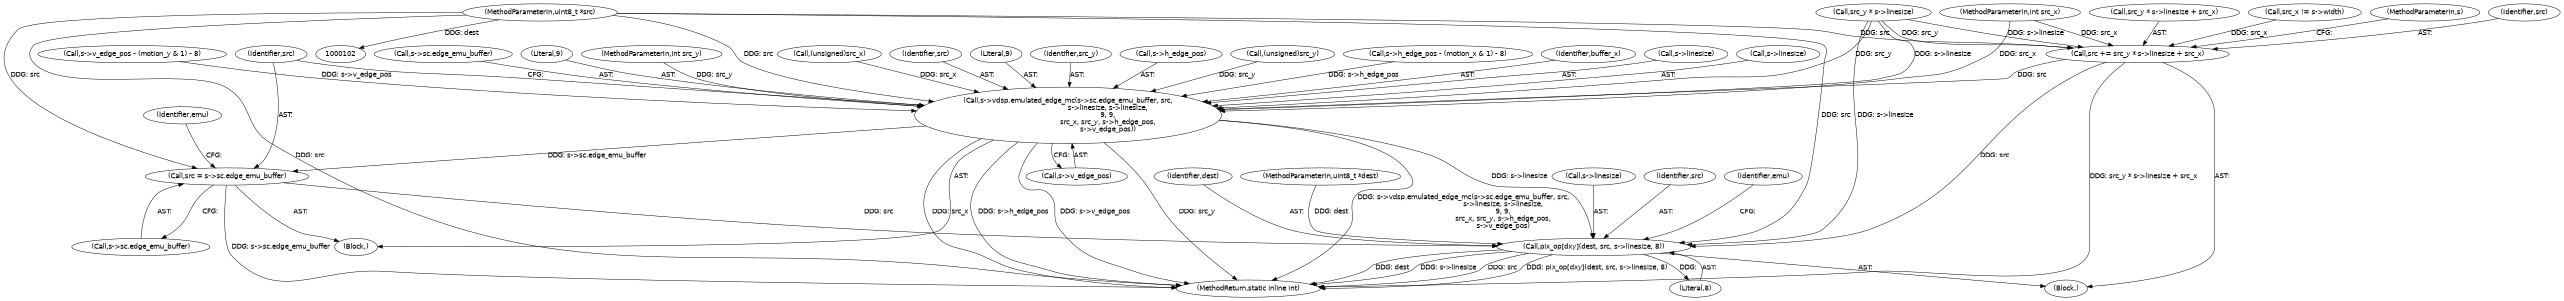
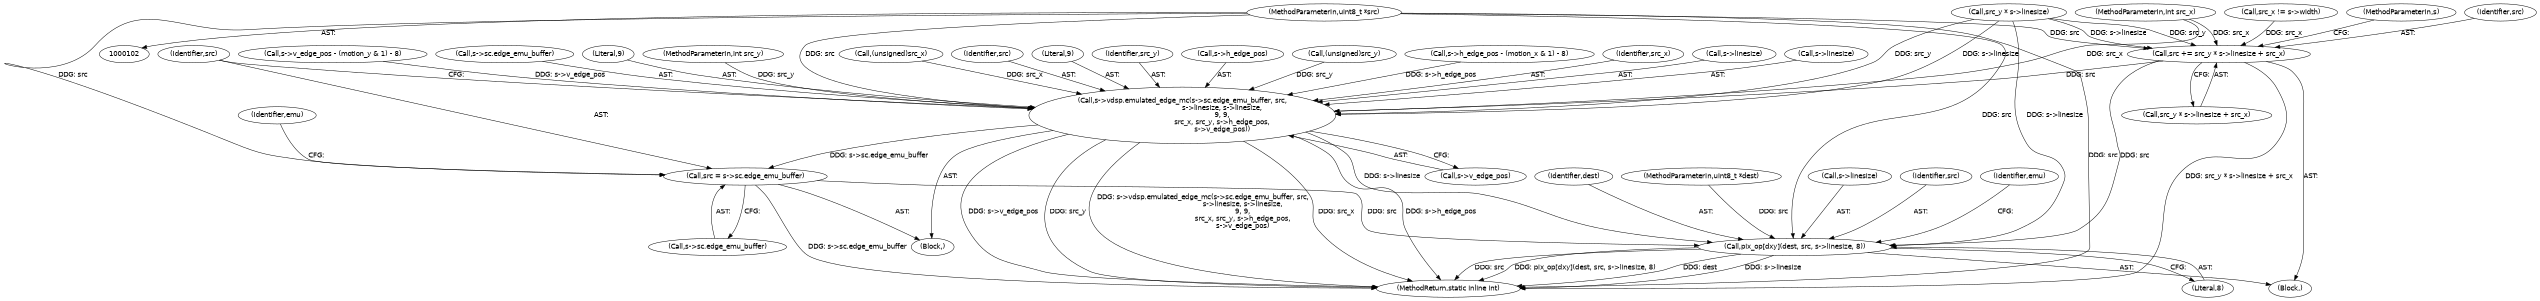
(462, 33) -> (330, 33)
(1588, 54) -> (1643, 54)
none -> (2191, 81)
(1331, 212) -> (1773, 212)
(1689, 268) -> (2179, 268)
